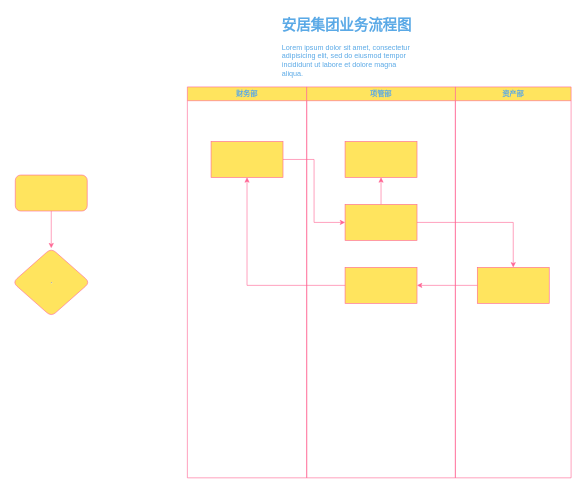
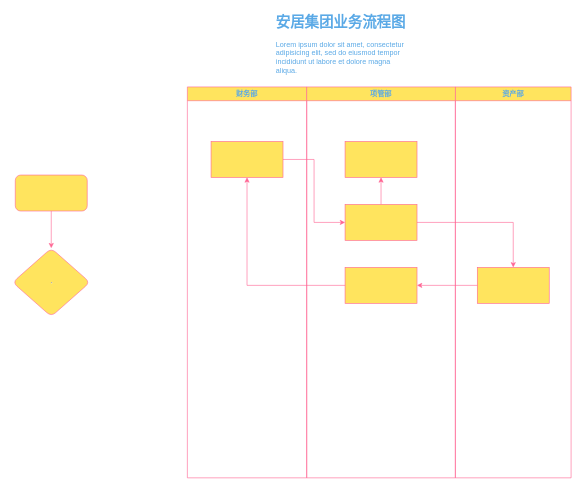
(347, 48) -> (341, 45)
